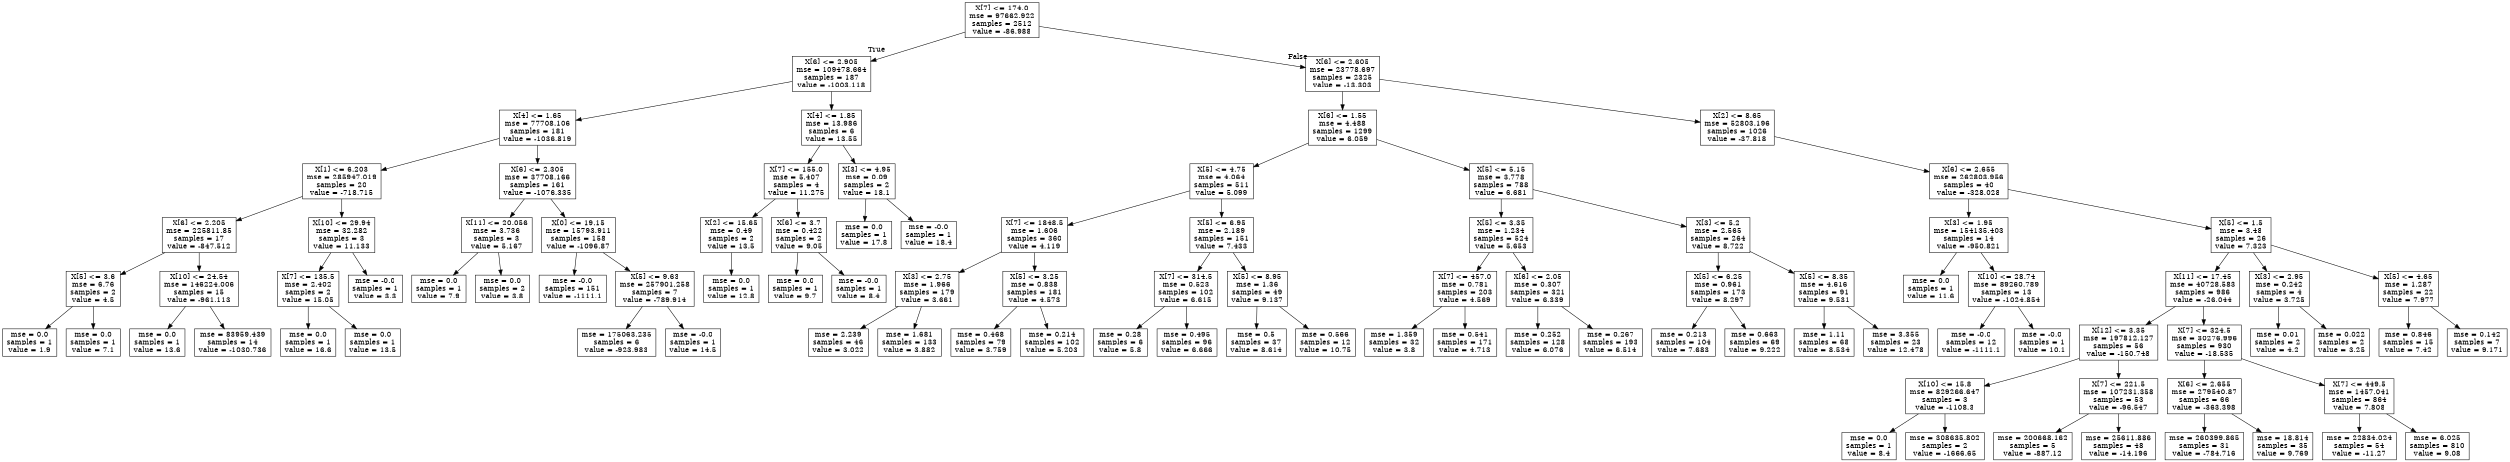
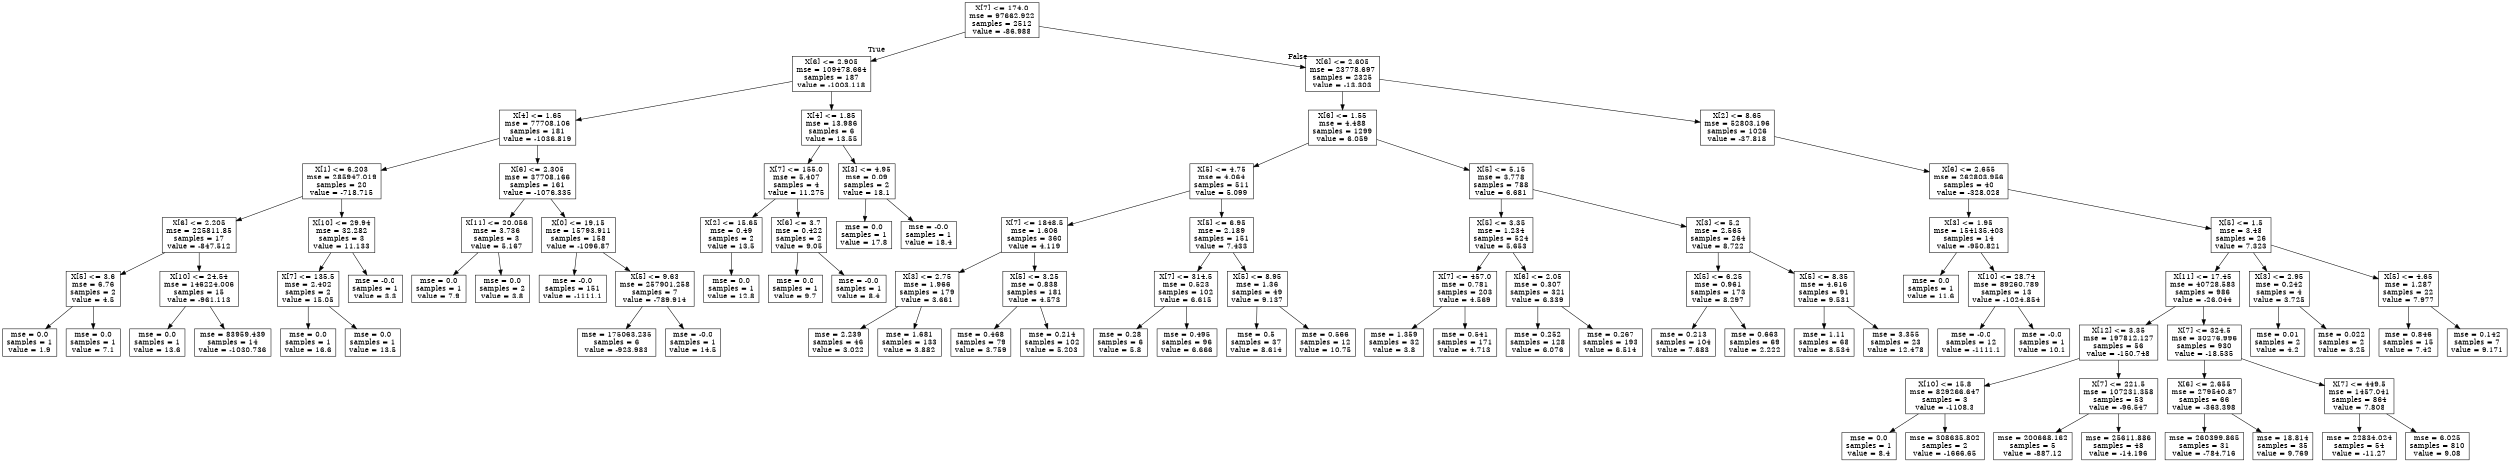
(1755, 343) -> (1755, 343)
